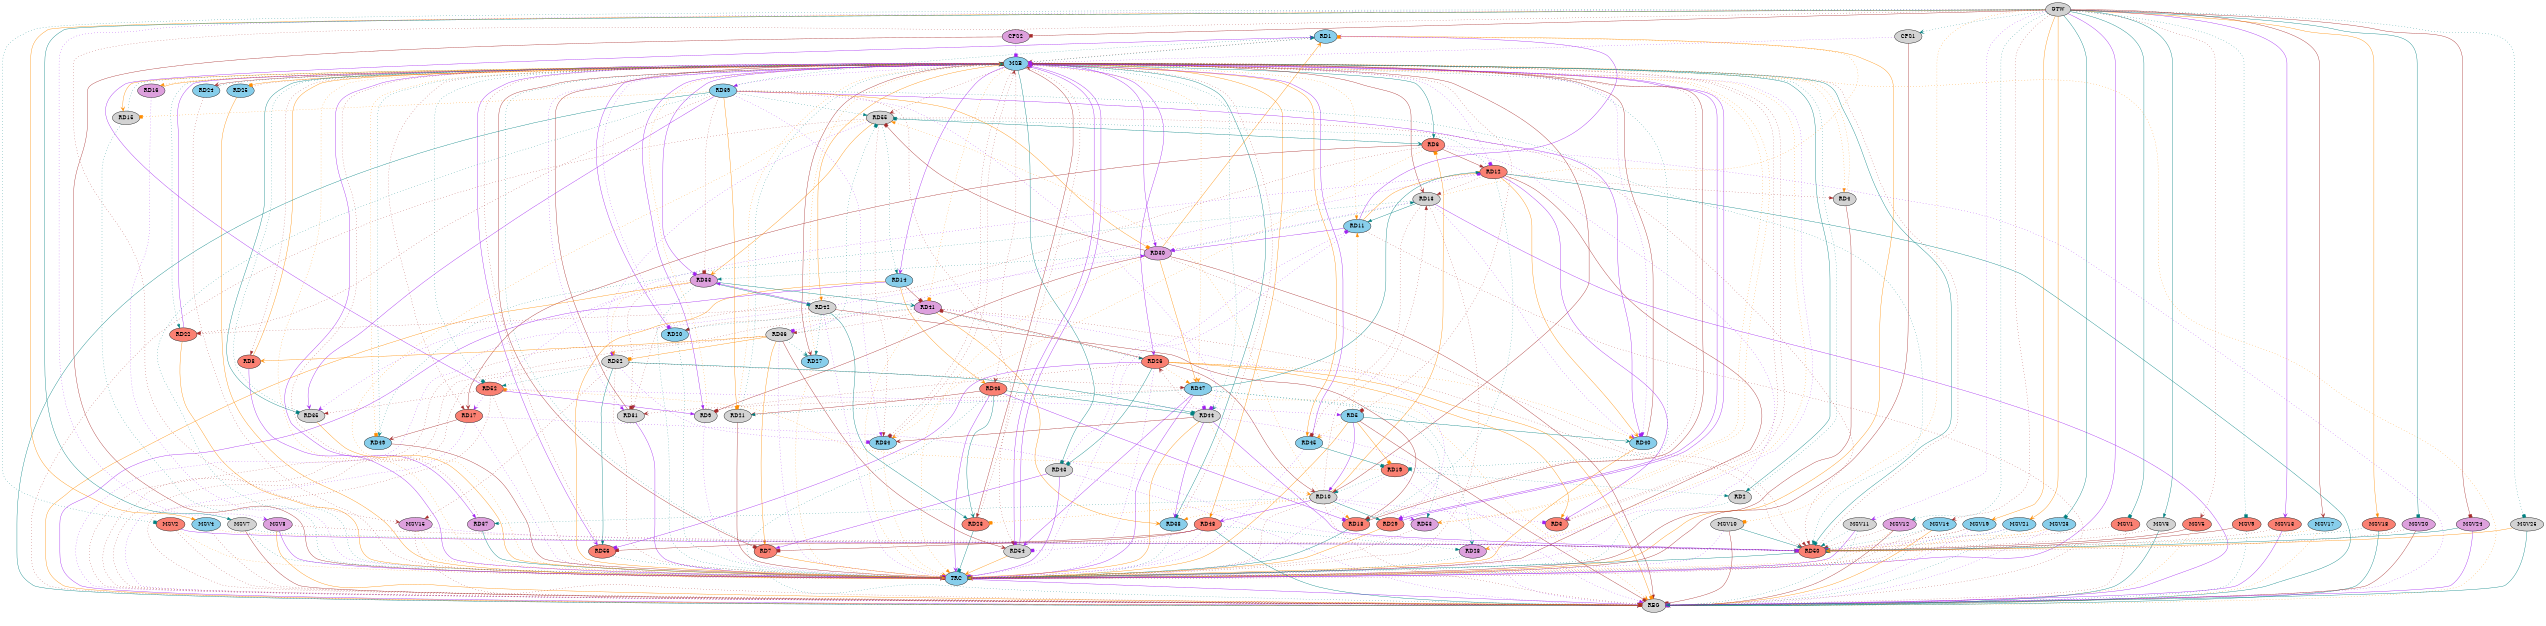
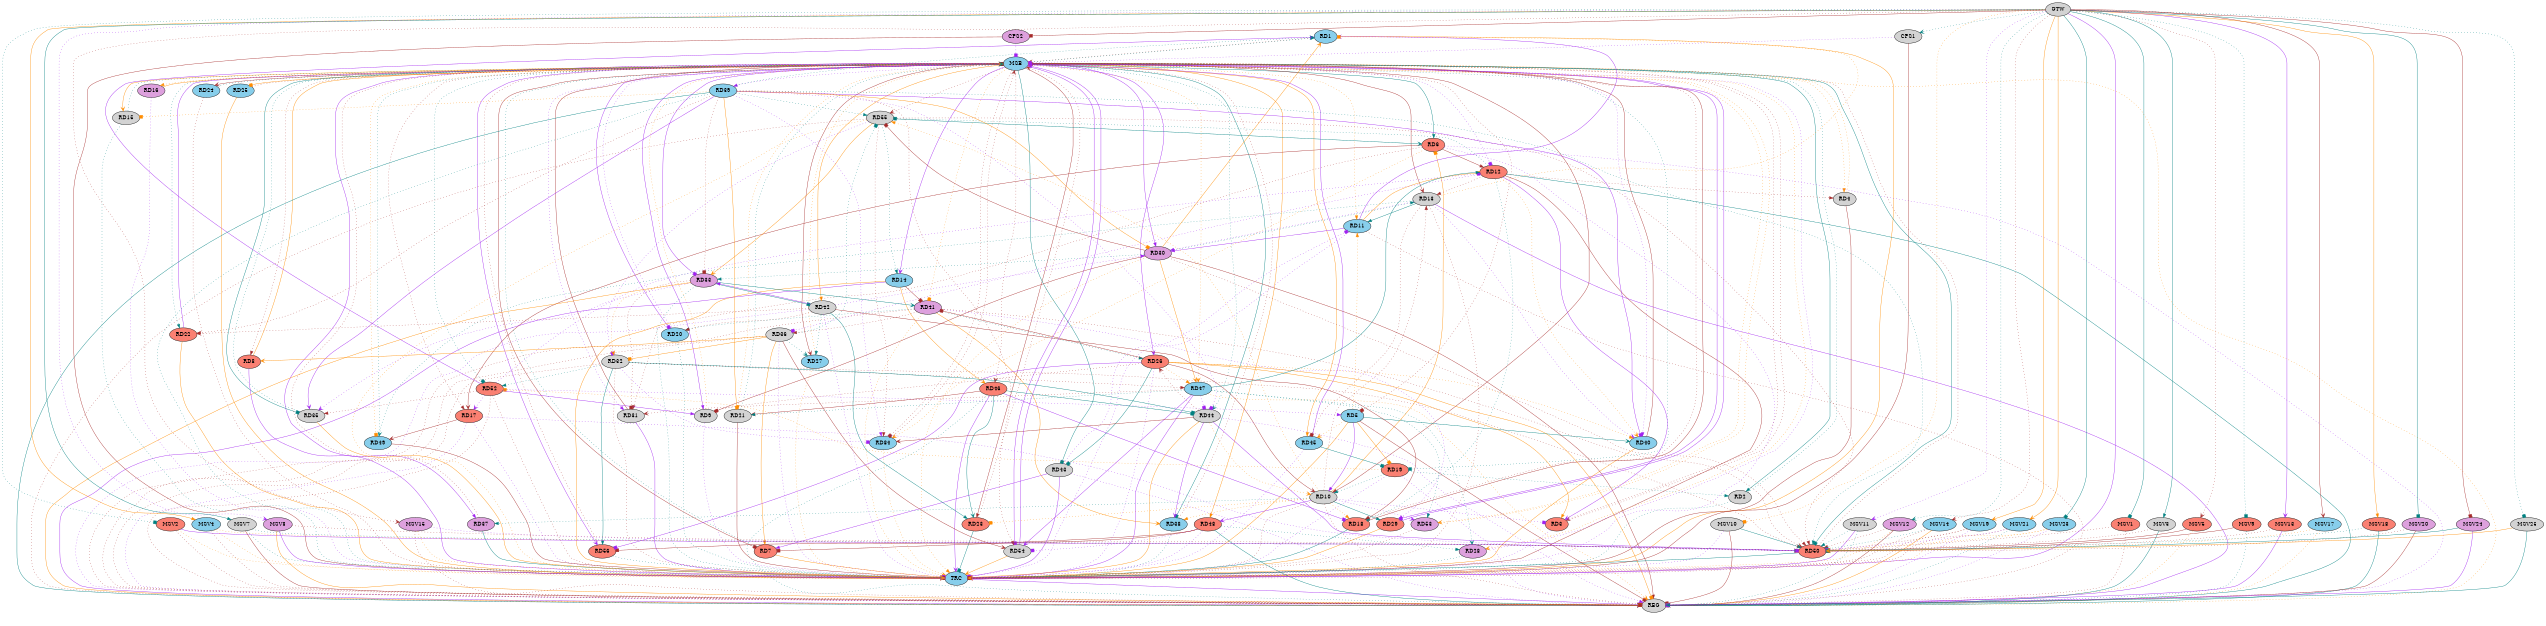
(306, 277) -> (573, 576)
(1543, 316) -> (1543, 316)
(523, 448) -> (1198, 381)
(1493, 573) -> (1493, 573)
